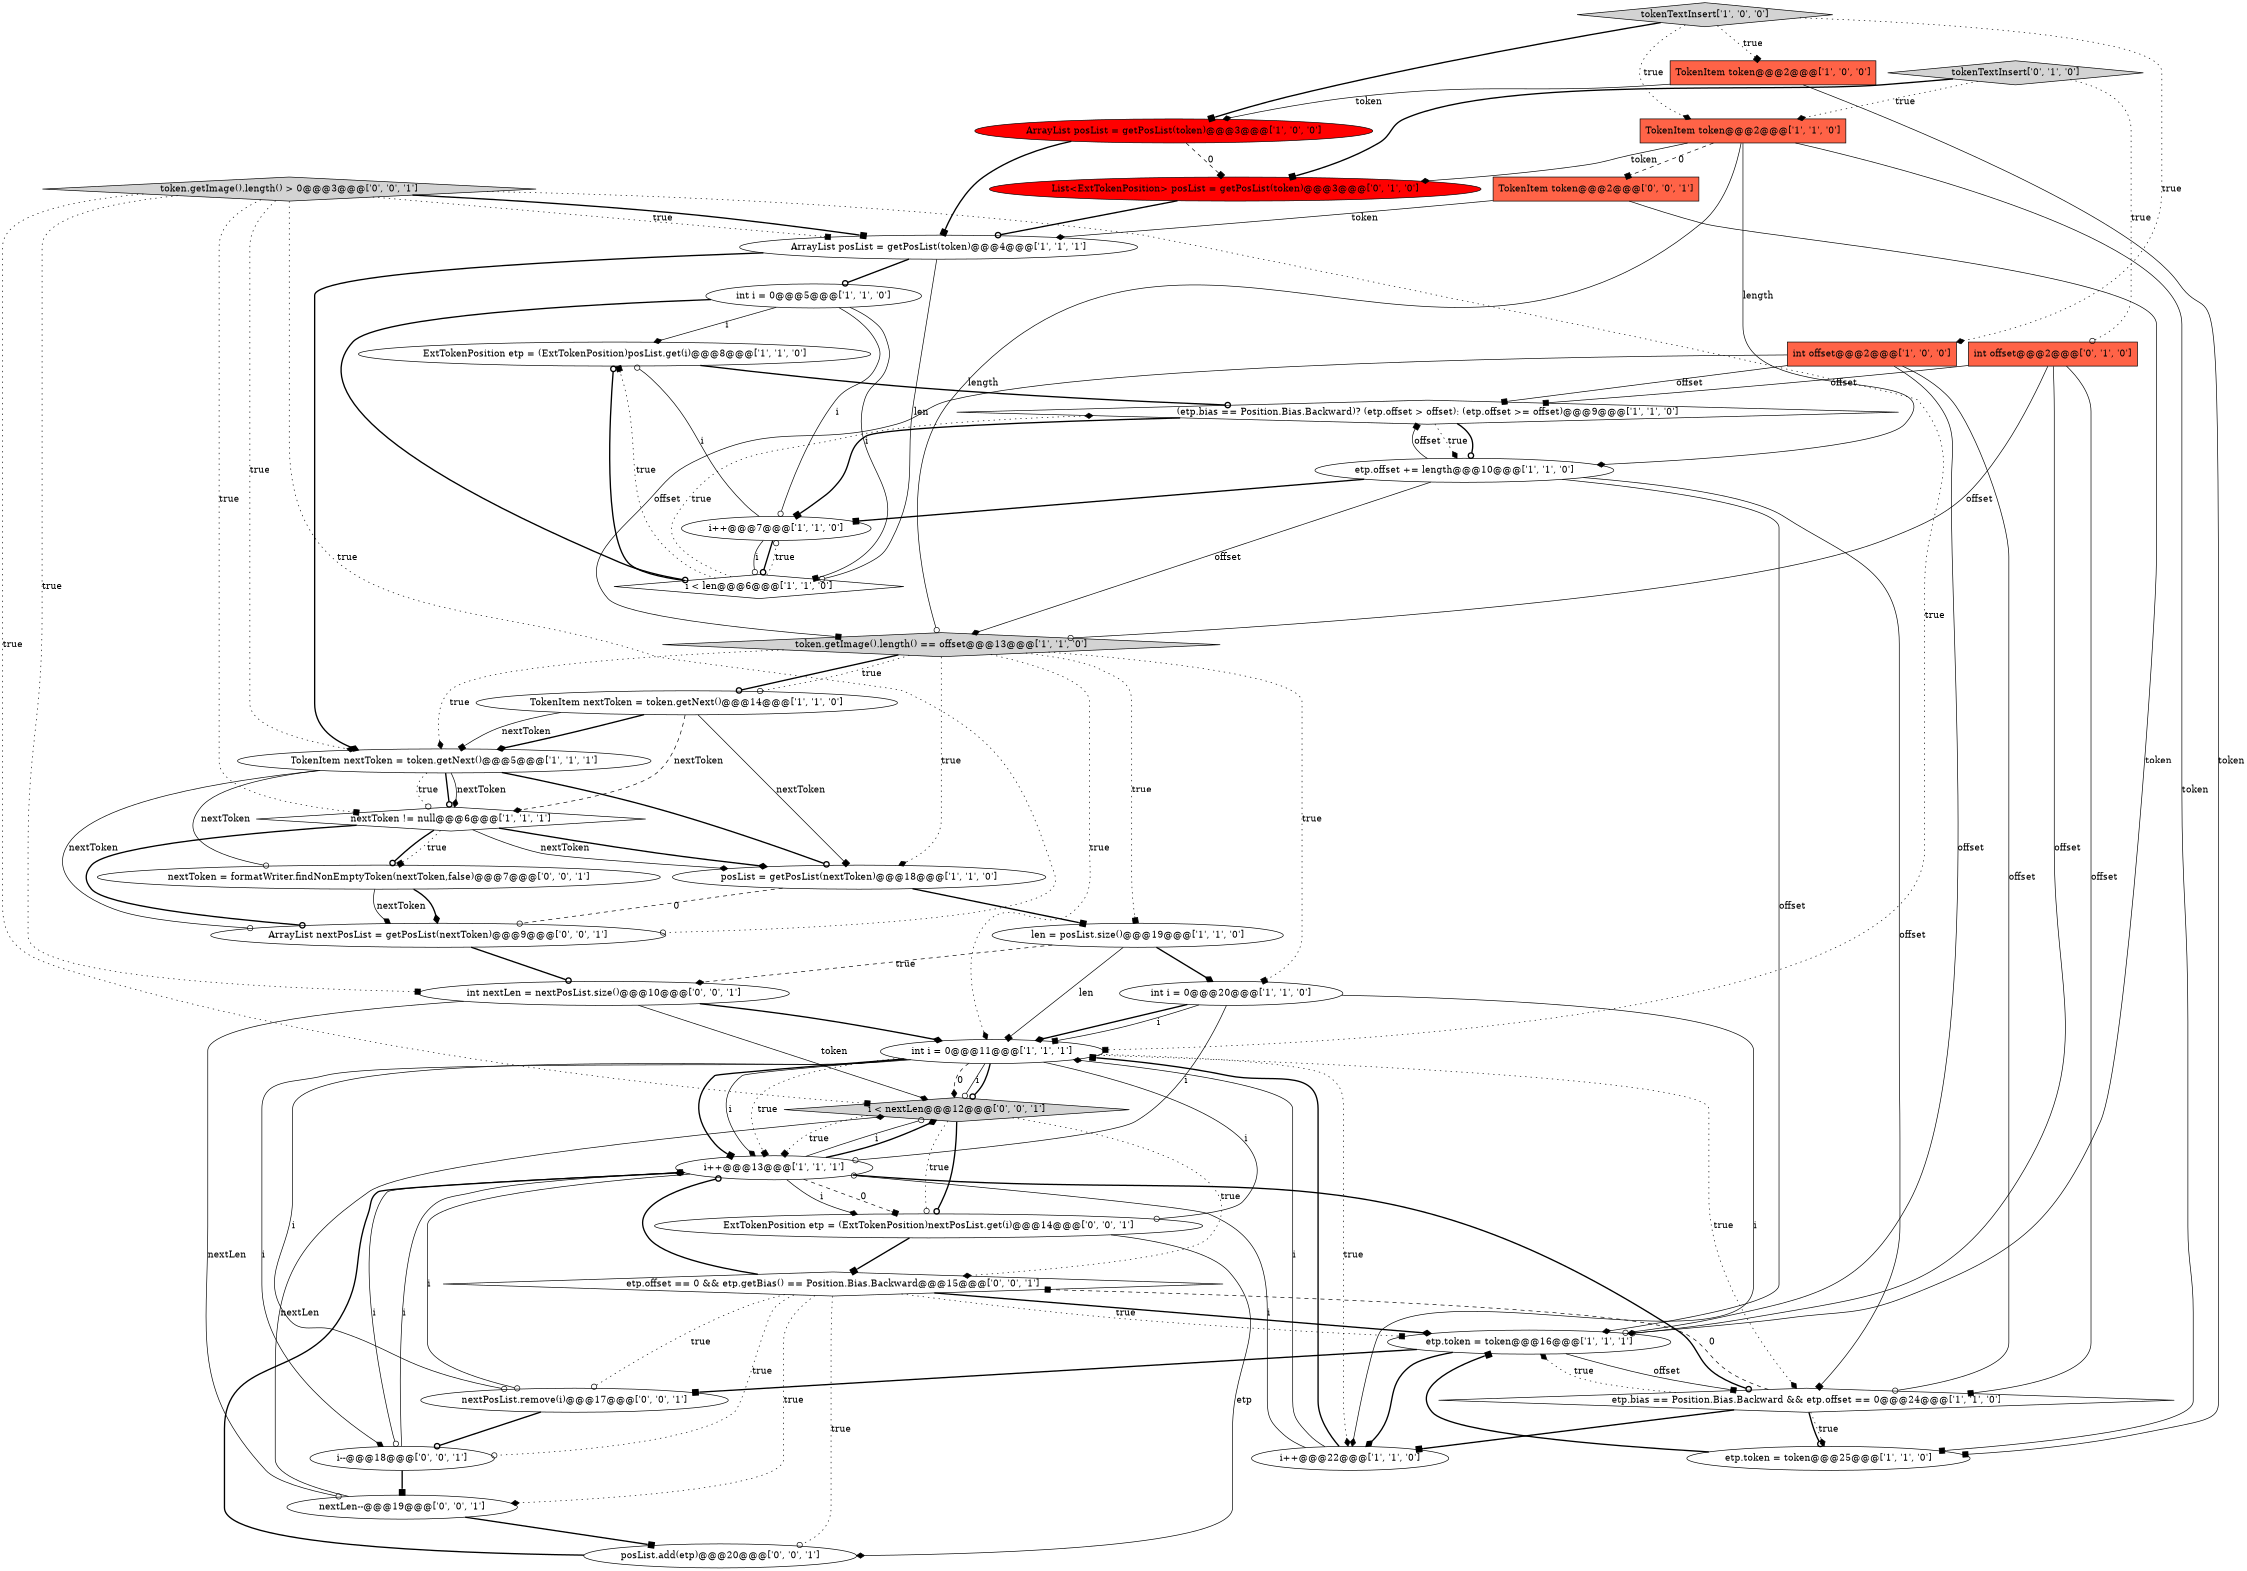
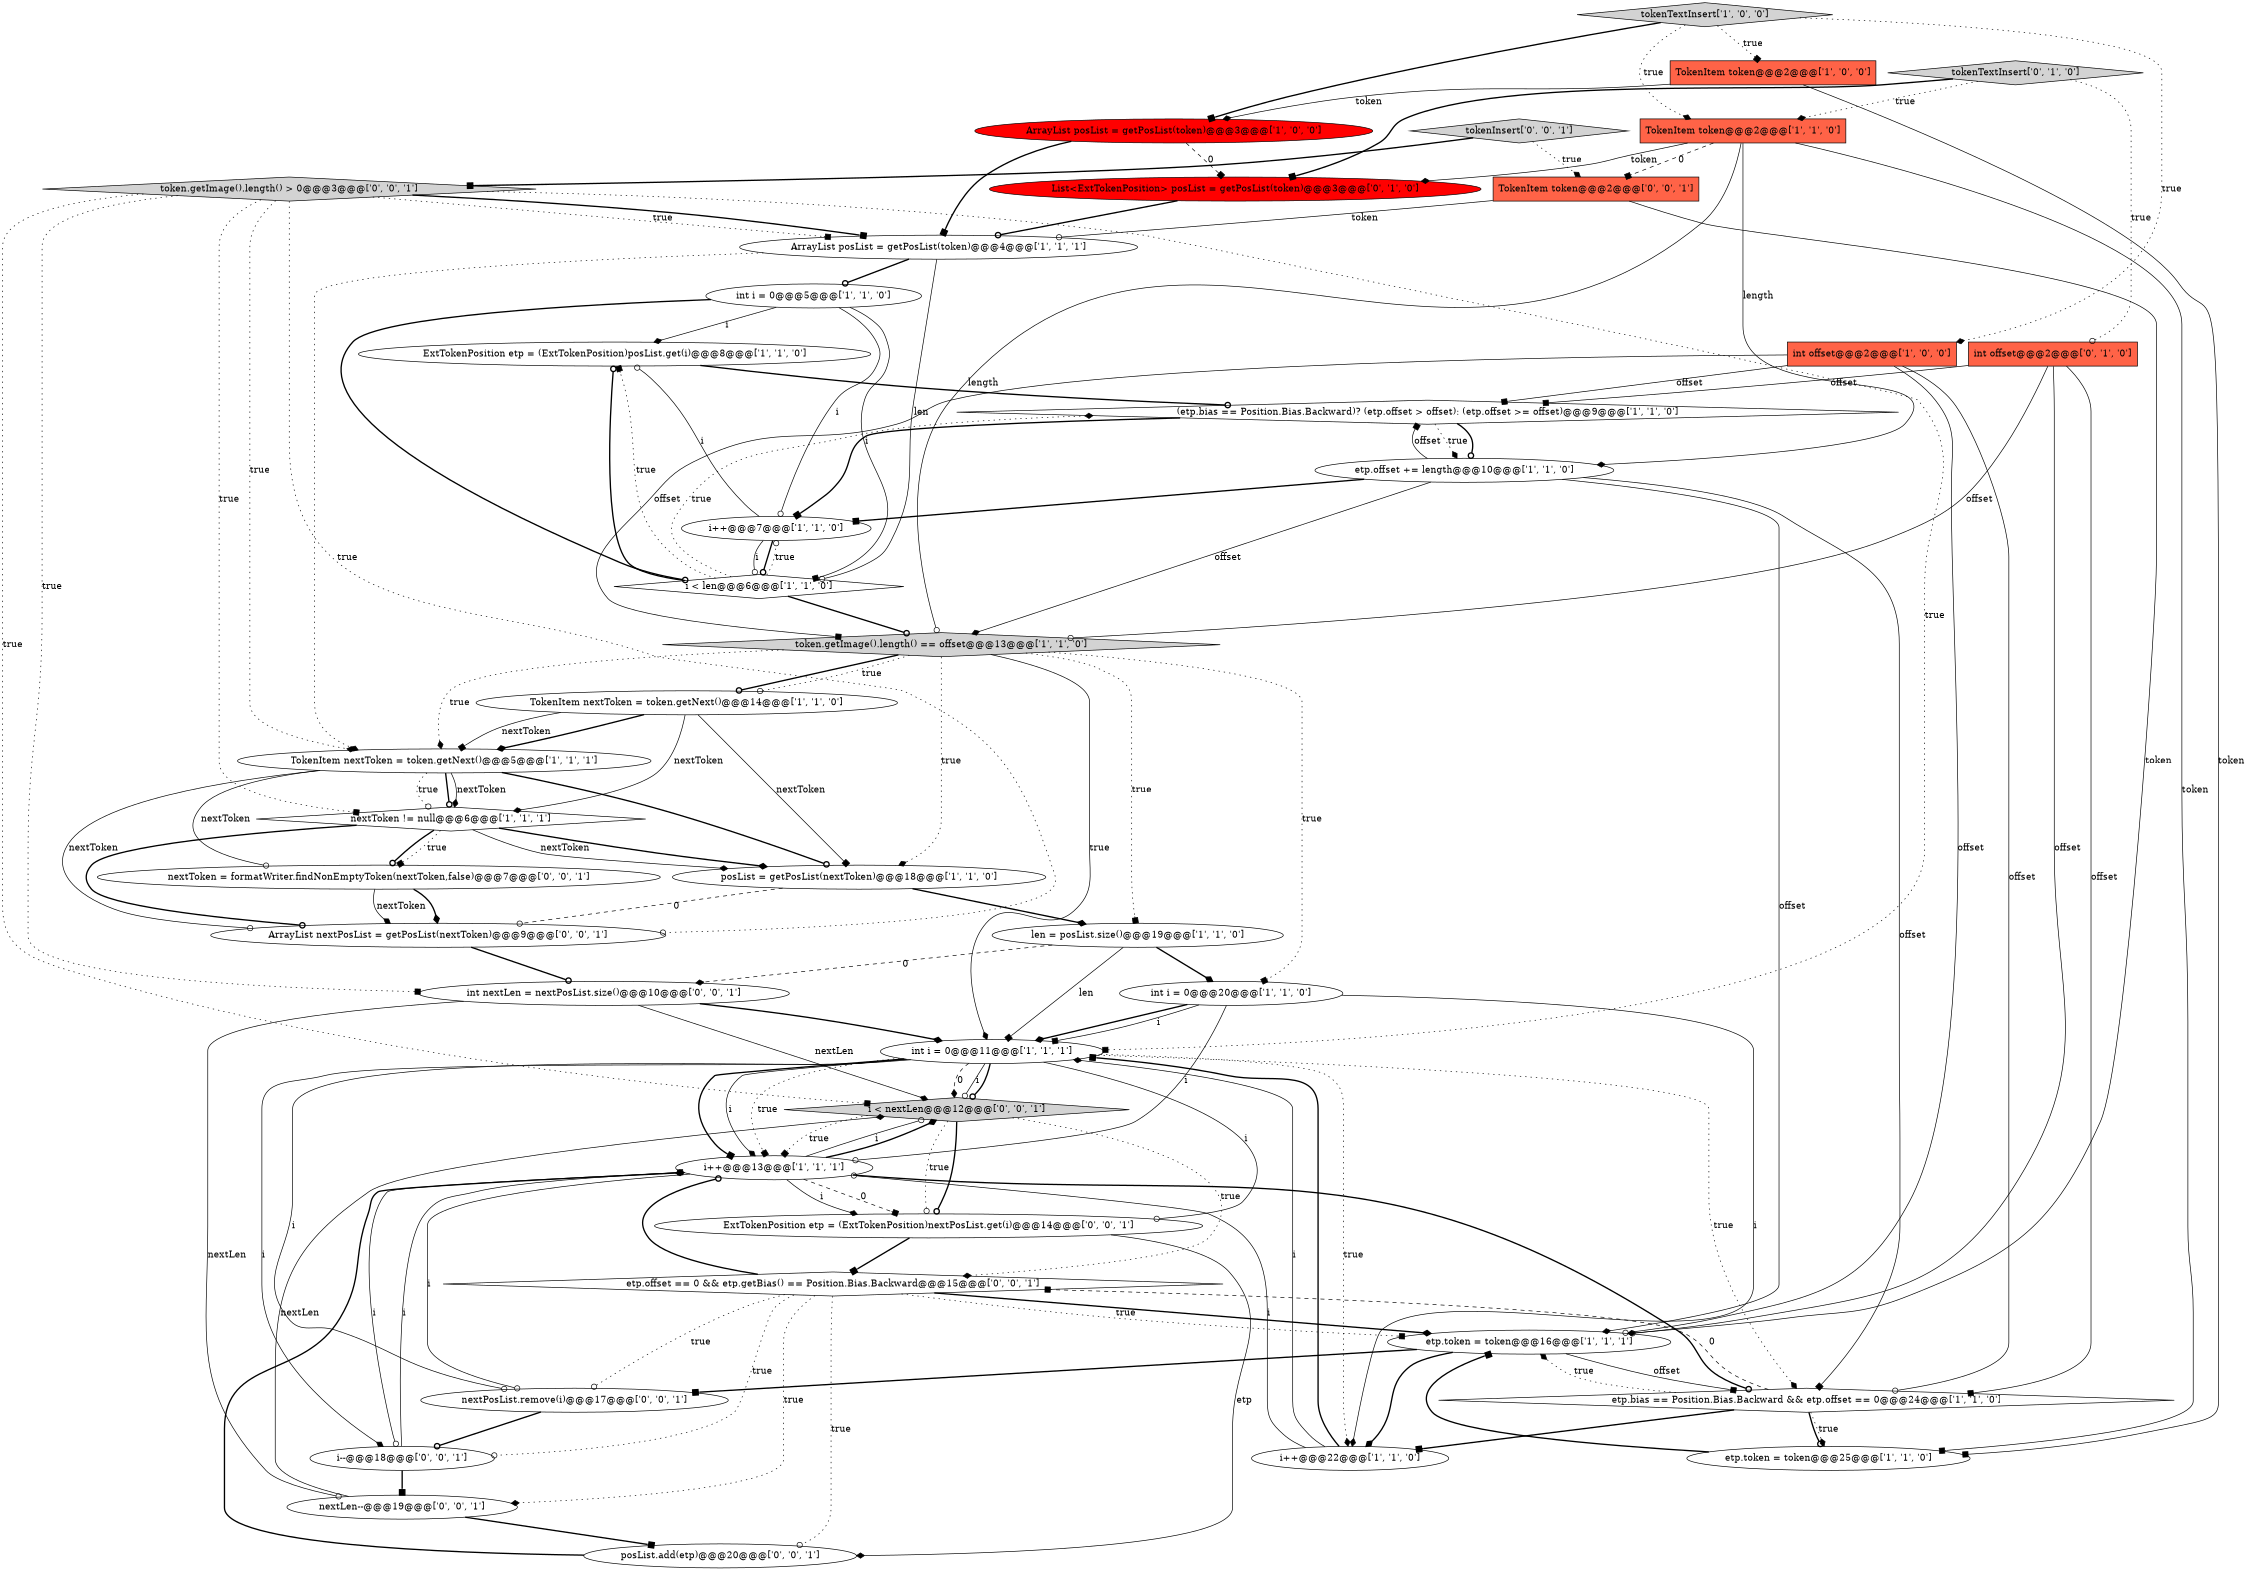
none -> (1519, 131)
(1277, 220) -> (1277, 220)
(315, 303) -> (315, 303)
none -> (846, 614)
(623, 789) -> (623, 789)
(1090, 856) -> (1090, 856)
(992, 905) -> (992, 905)
(906, 964) -> (906, 964)
(834, 1052) -> (834, 1052)
